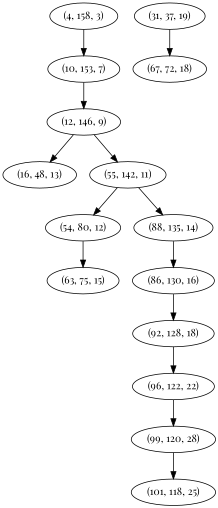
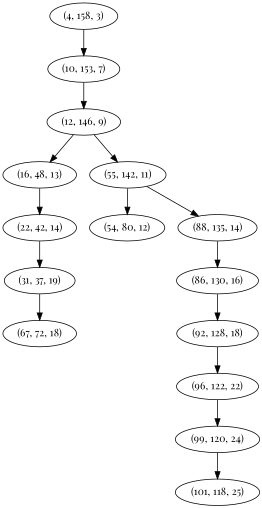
none -> (40, 228)
(83, 281) -> none
(173, 439) -> (218, 439)
